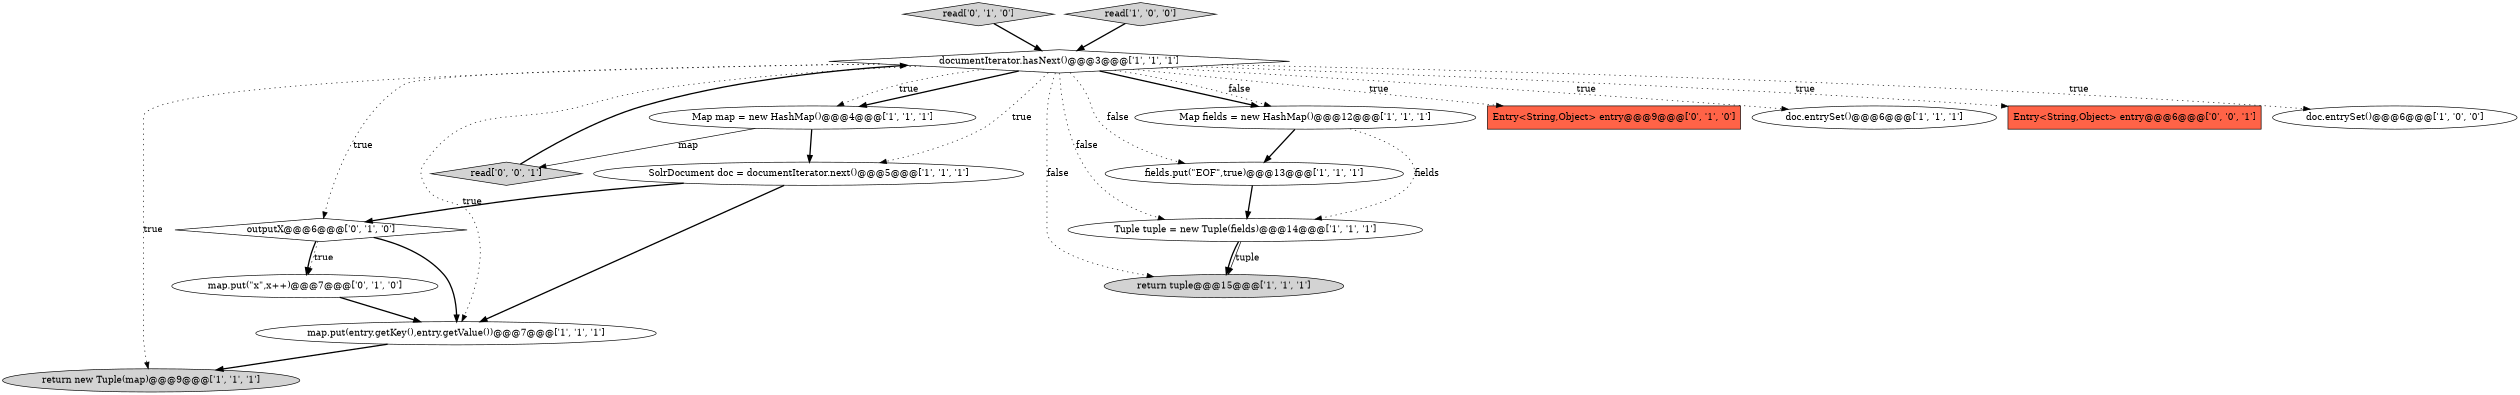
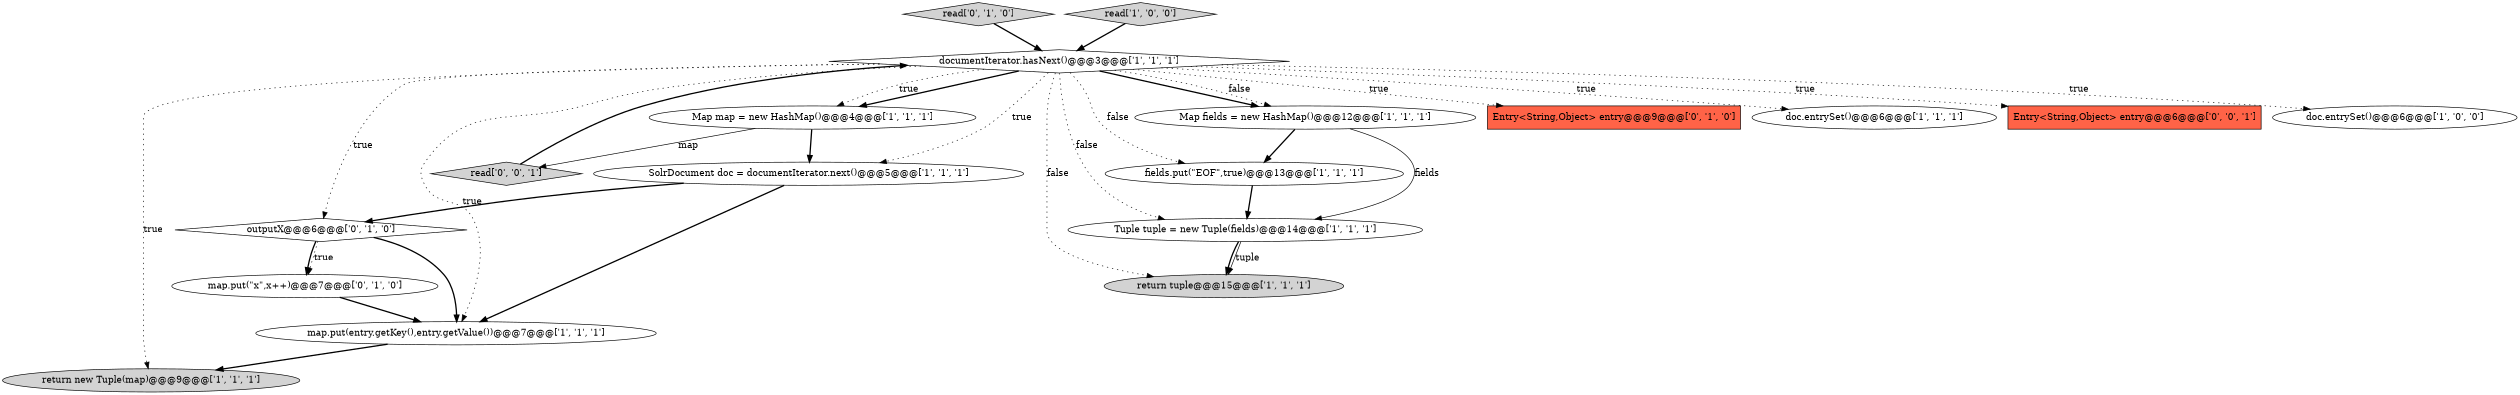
(1410, 185) -> (1410, 185)
